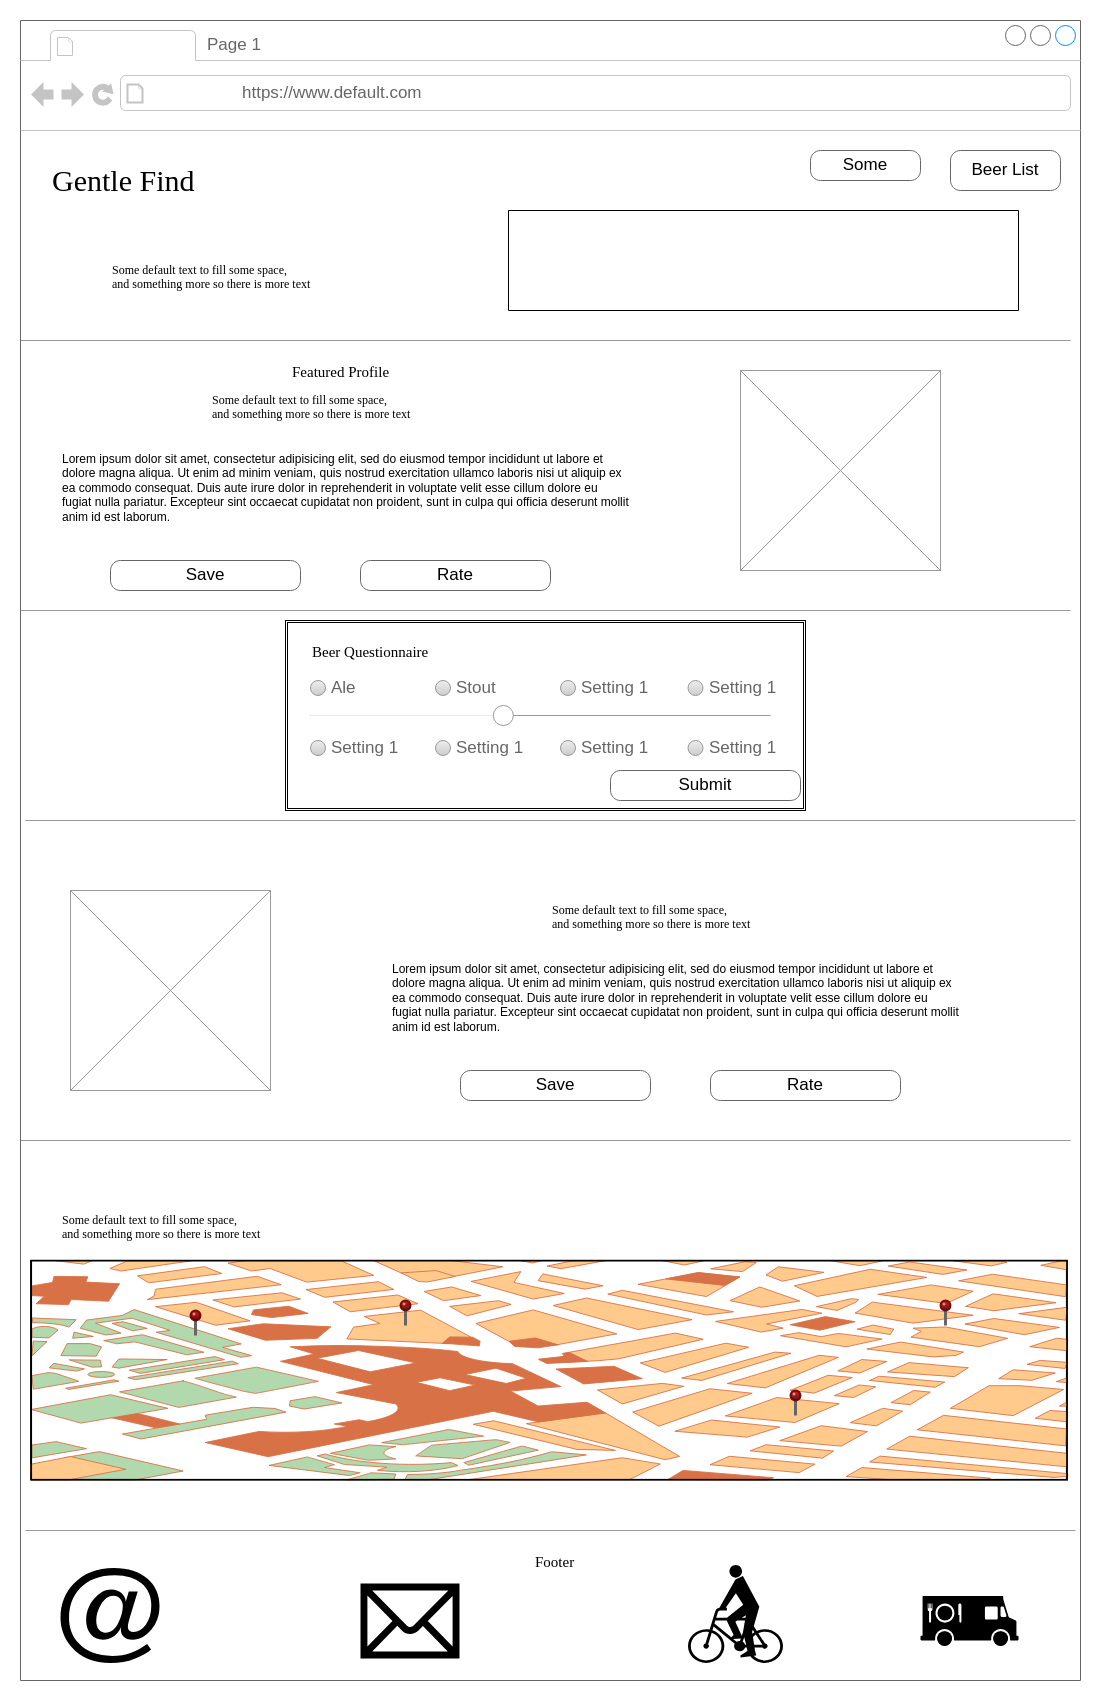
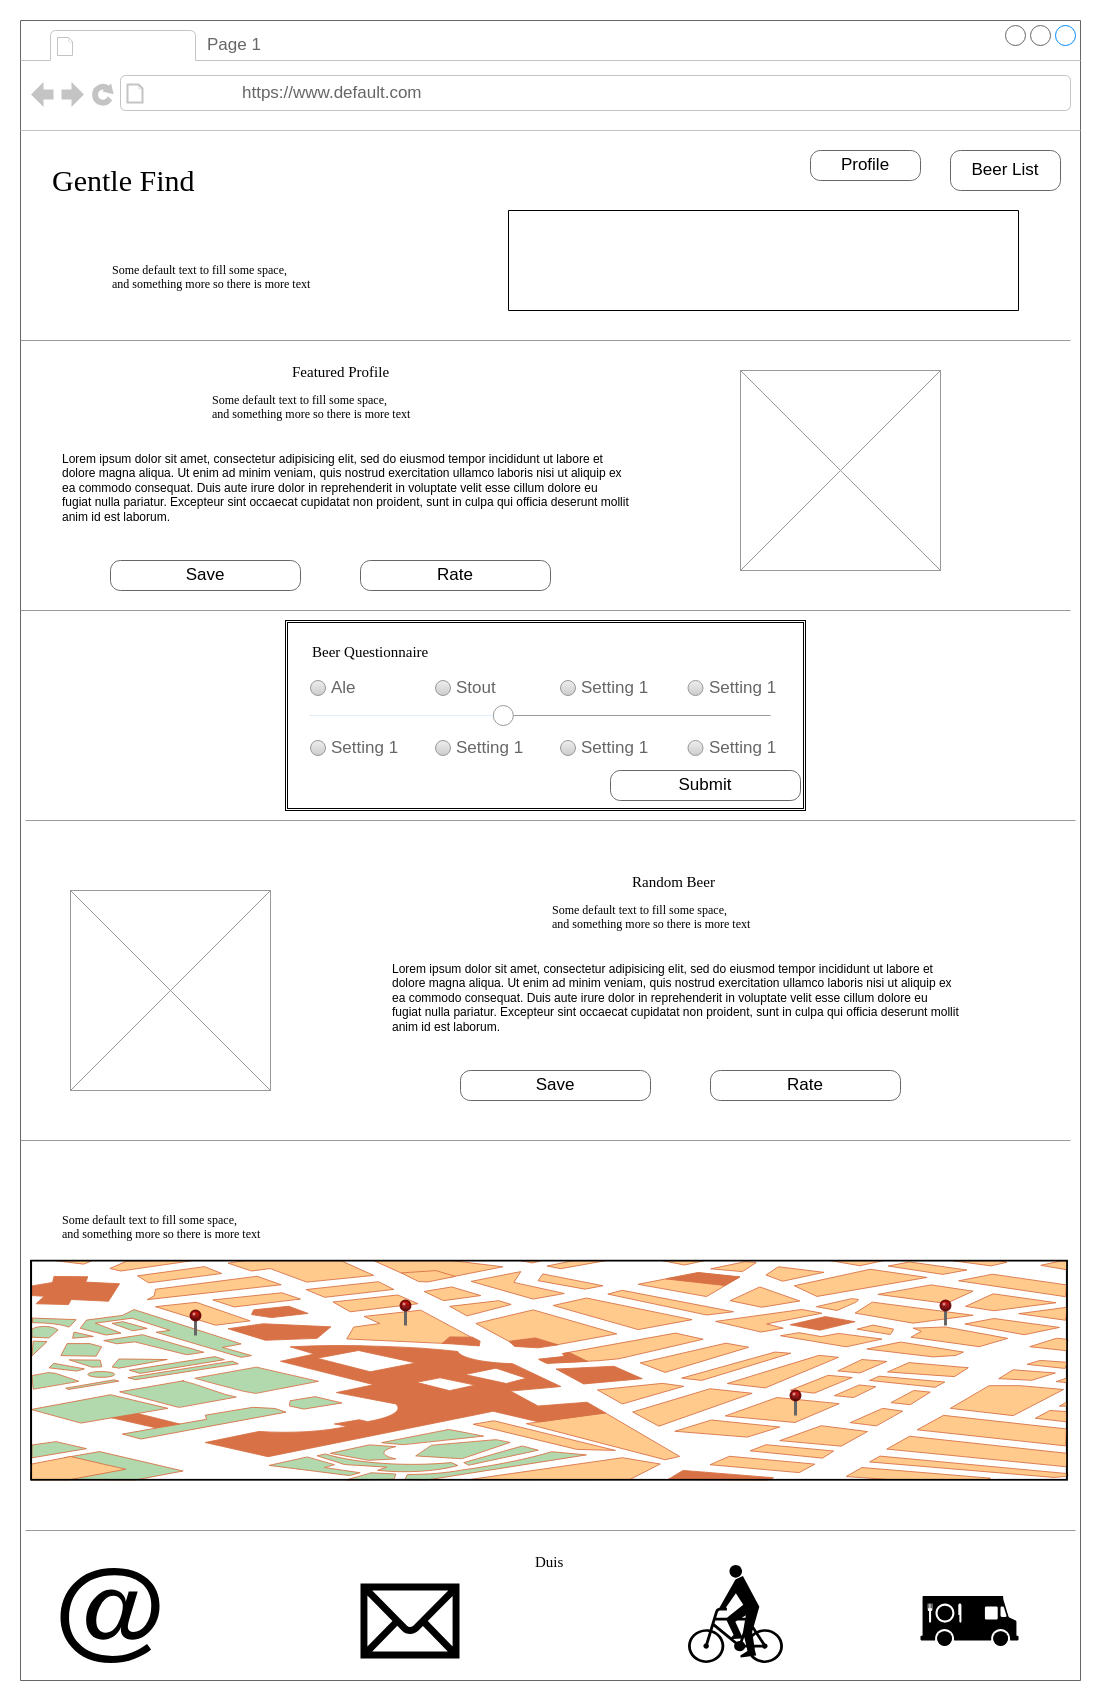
(866, 166) -> (866, 166)
none -> (716, 886)
(561, 1563) -> (550, 1563)
